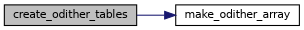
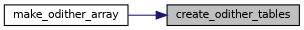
(151, 15) -> (142, 15)
